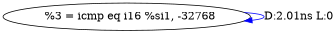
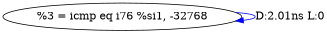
(127, 17) -> (122, 17)
